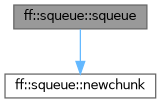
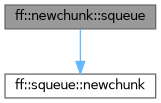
(80, 17) -> (80, 17)
